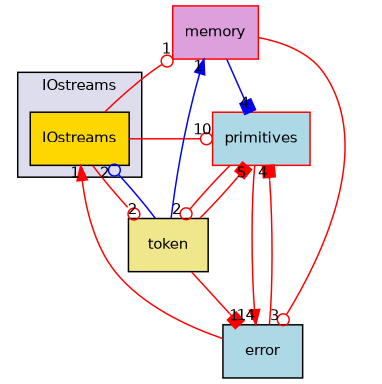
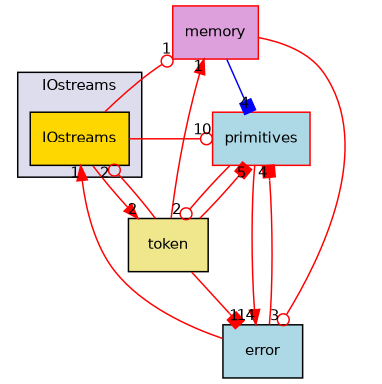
(182, 149) -> (182, 149)
(110, 187) -> (110, 187)
(137, 196) -> (137, 196)
